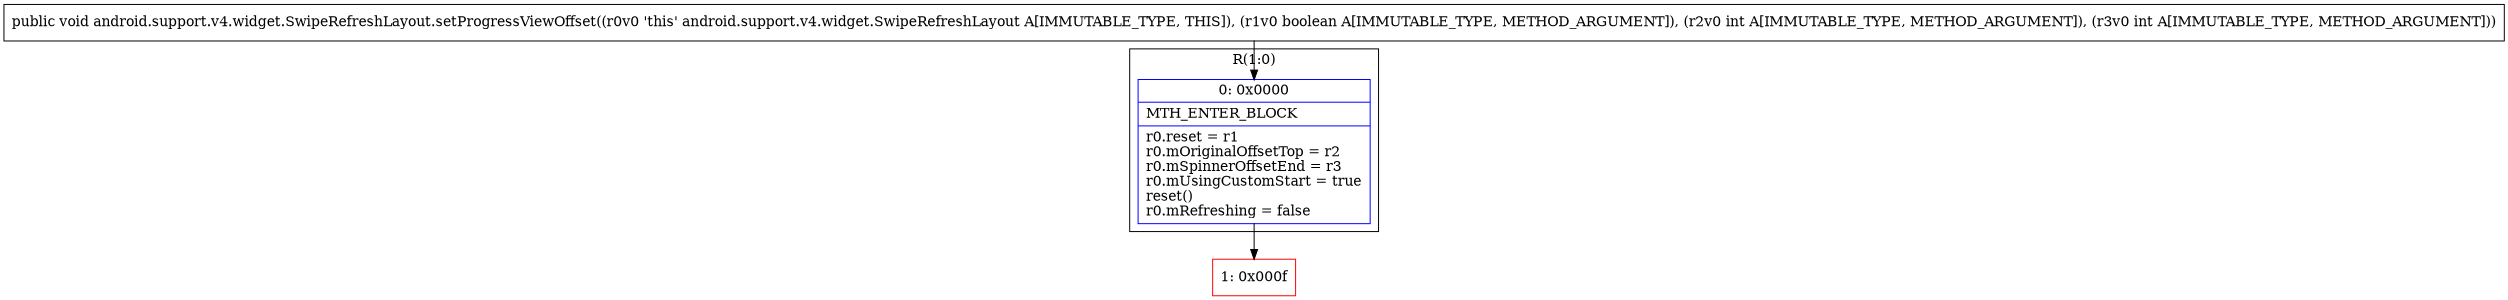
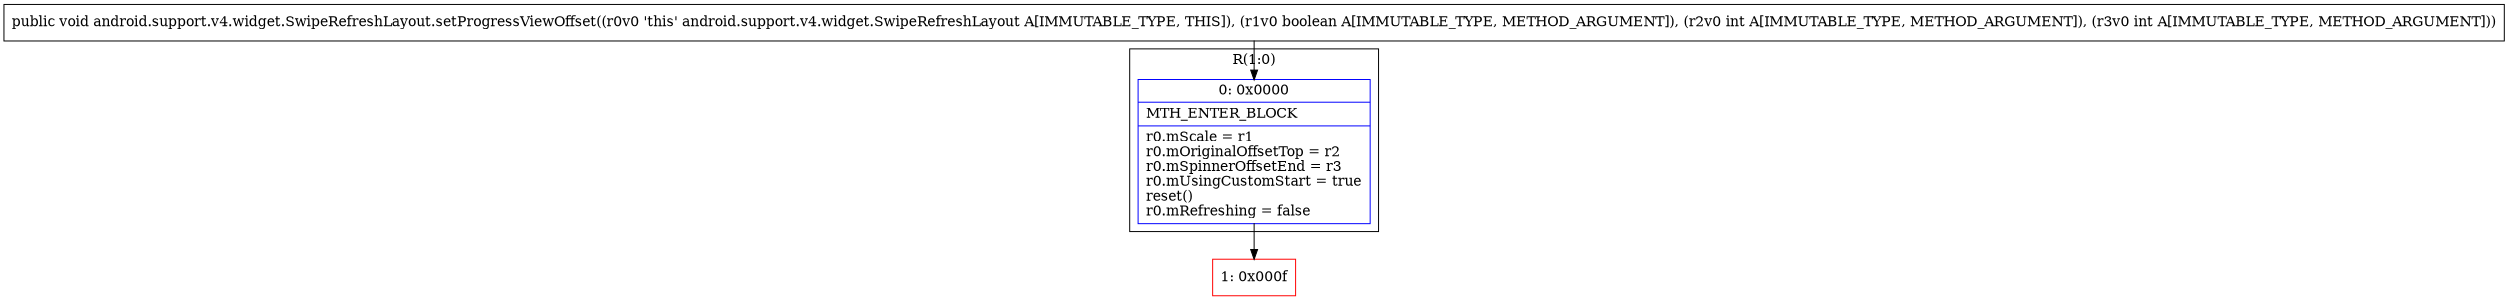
(1192, 137) -> (1200, 137)
